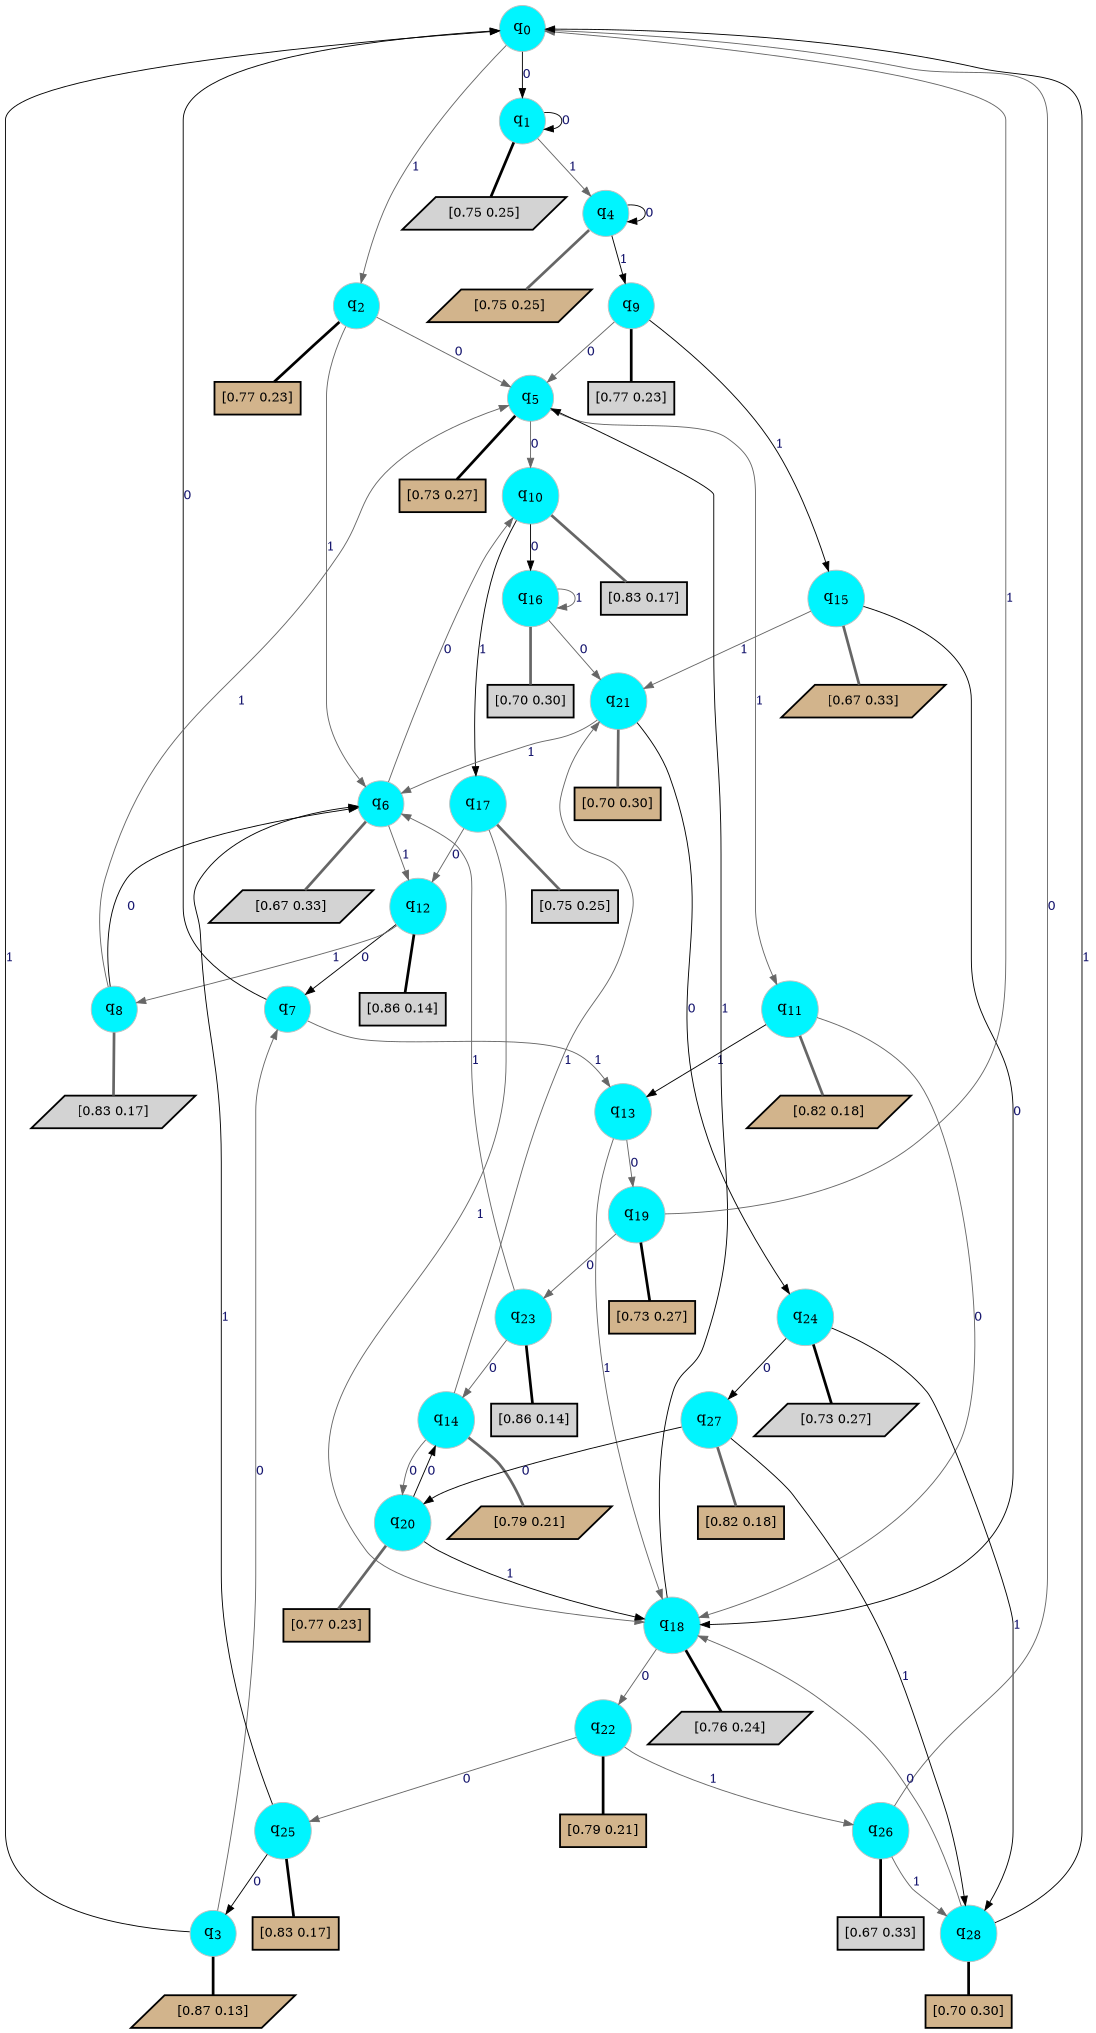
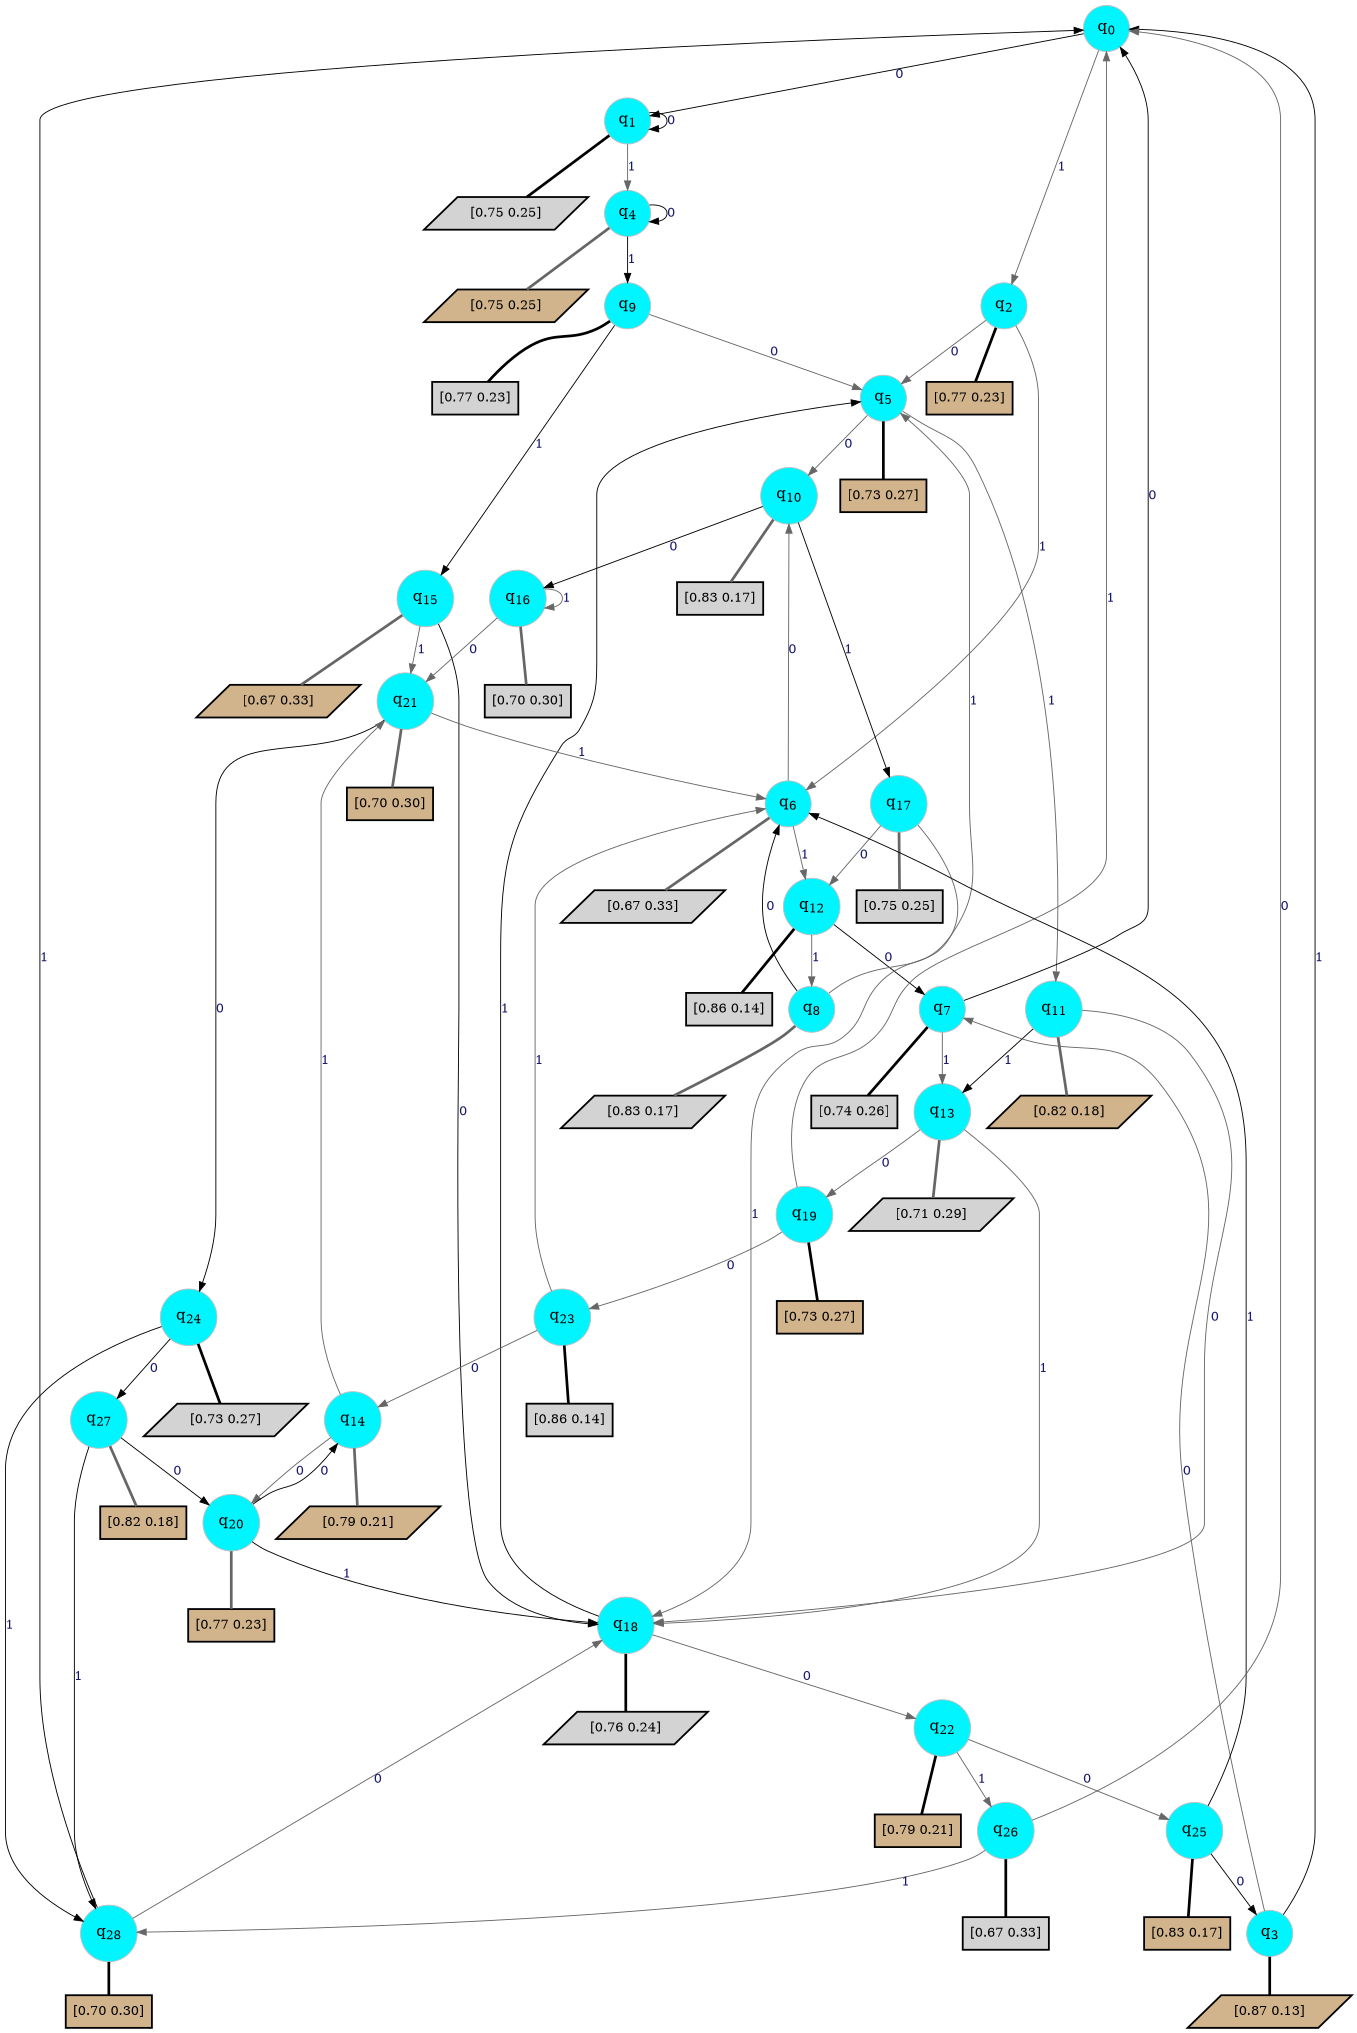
none -> (854, 1112)
none -> (931, 1215)
